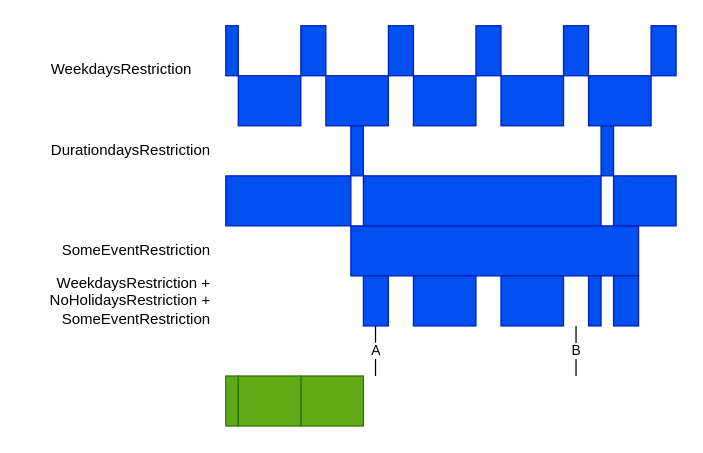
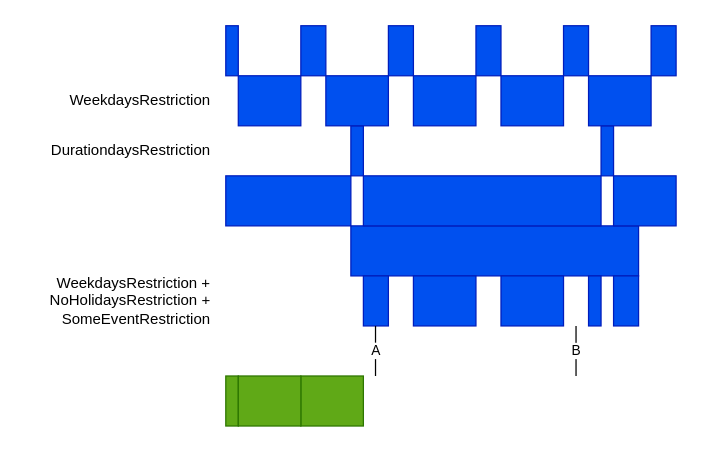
(107, 69) -> (126, 101)
(126, 251) -> none
